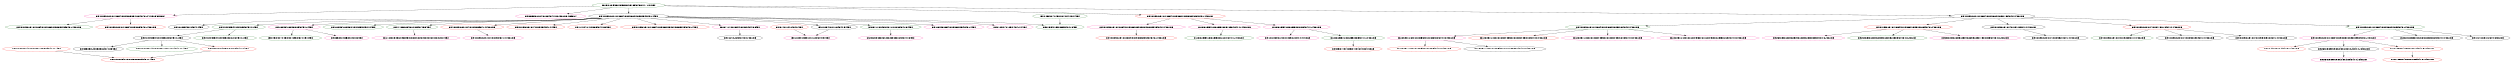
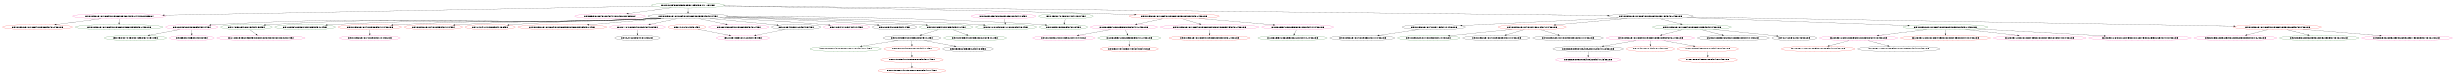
(189, 27) -> (895, 27)
(834, 27) -> (796, 27)
(891, 32) -> (1005, 21)
(84, 54) -> (912, 65)
